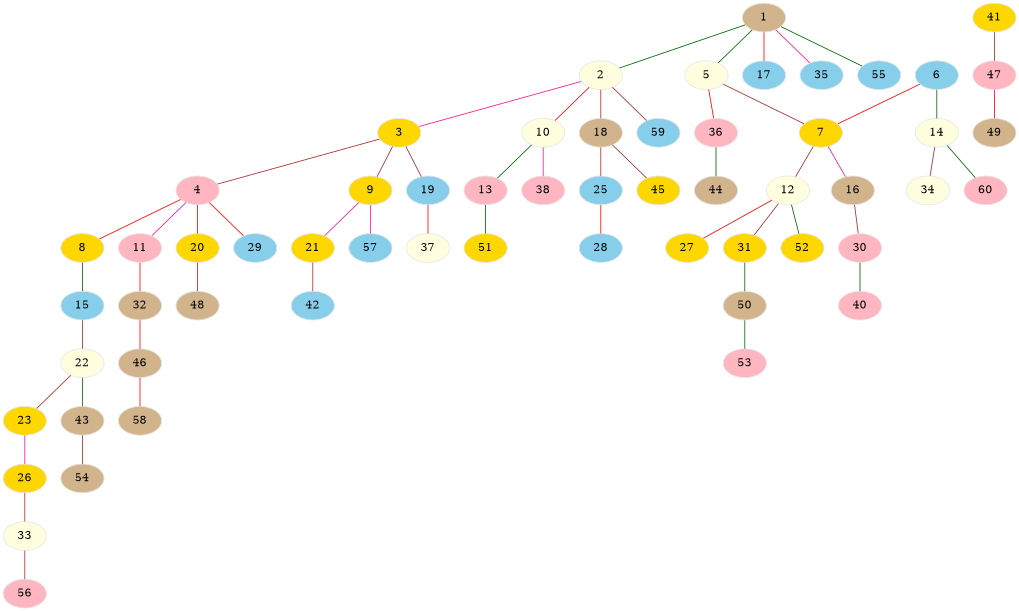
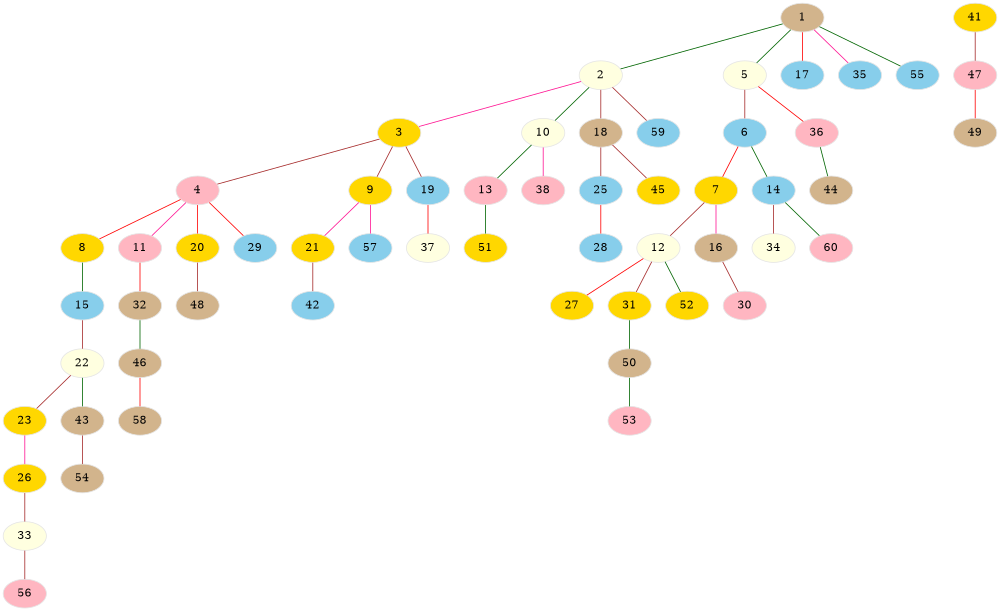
(572, 104) -> (572, 104)
(764, 104) -> (745, 104)
(937, 133) -> (774, 190)
(860, 306) -> none
(140, 334) -> (140, 334)
